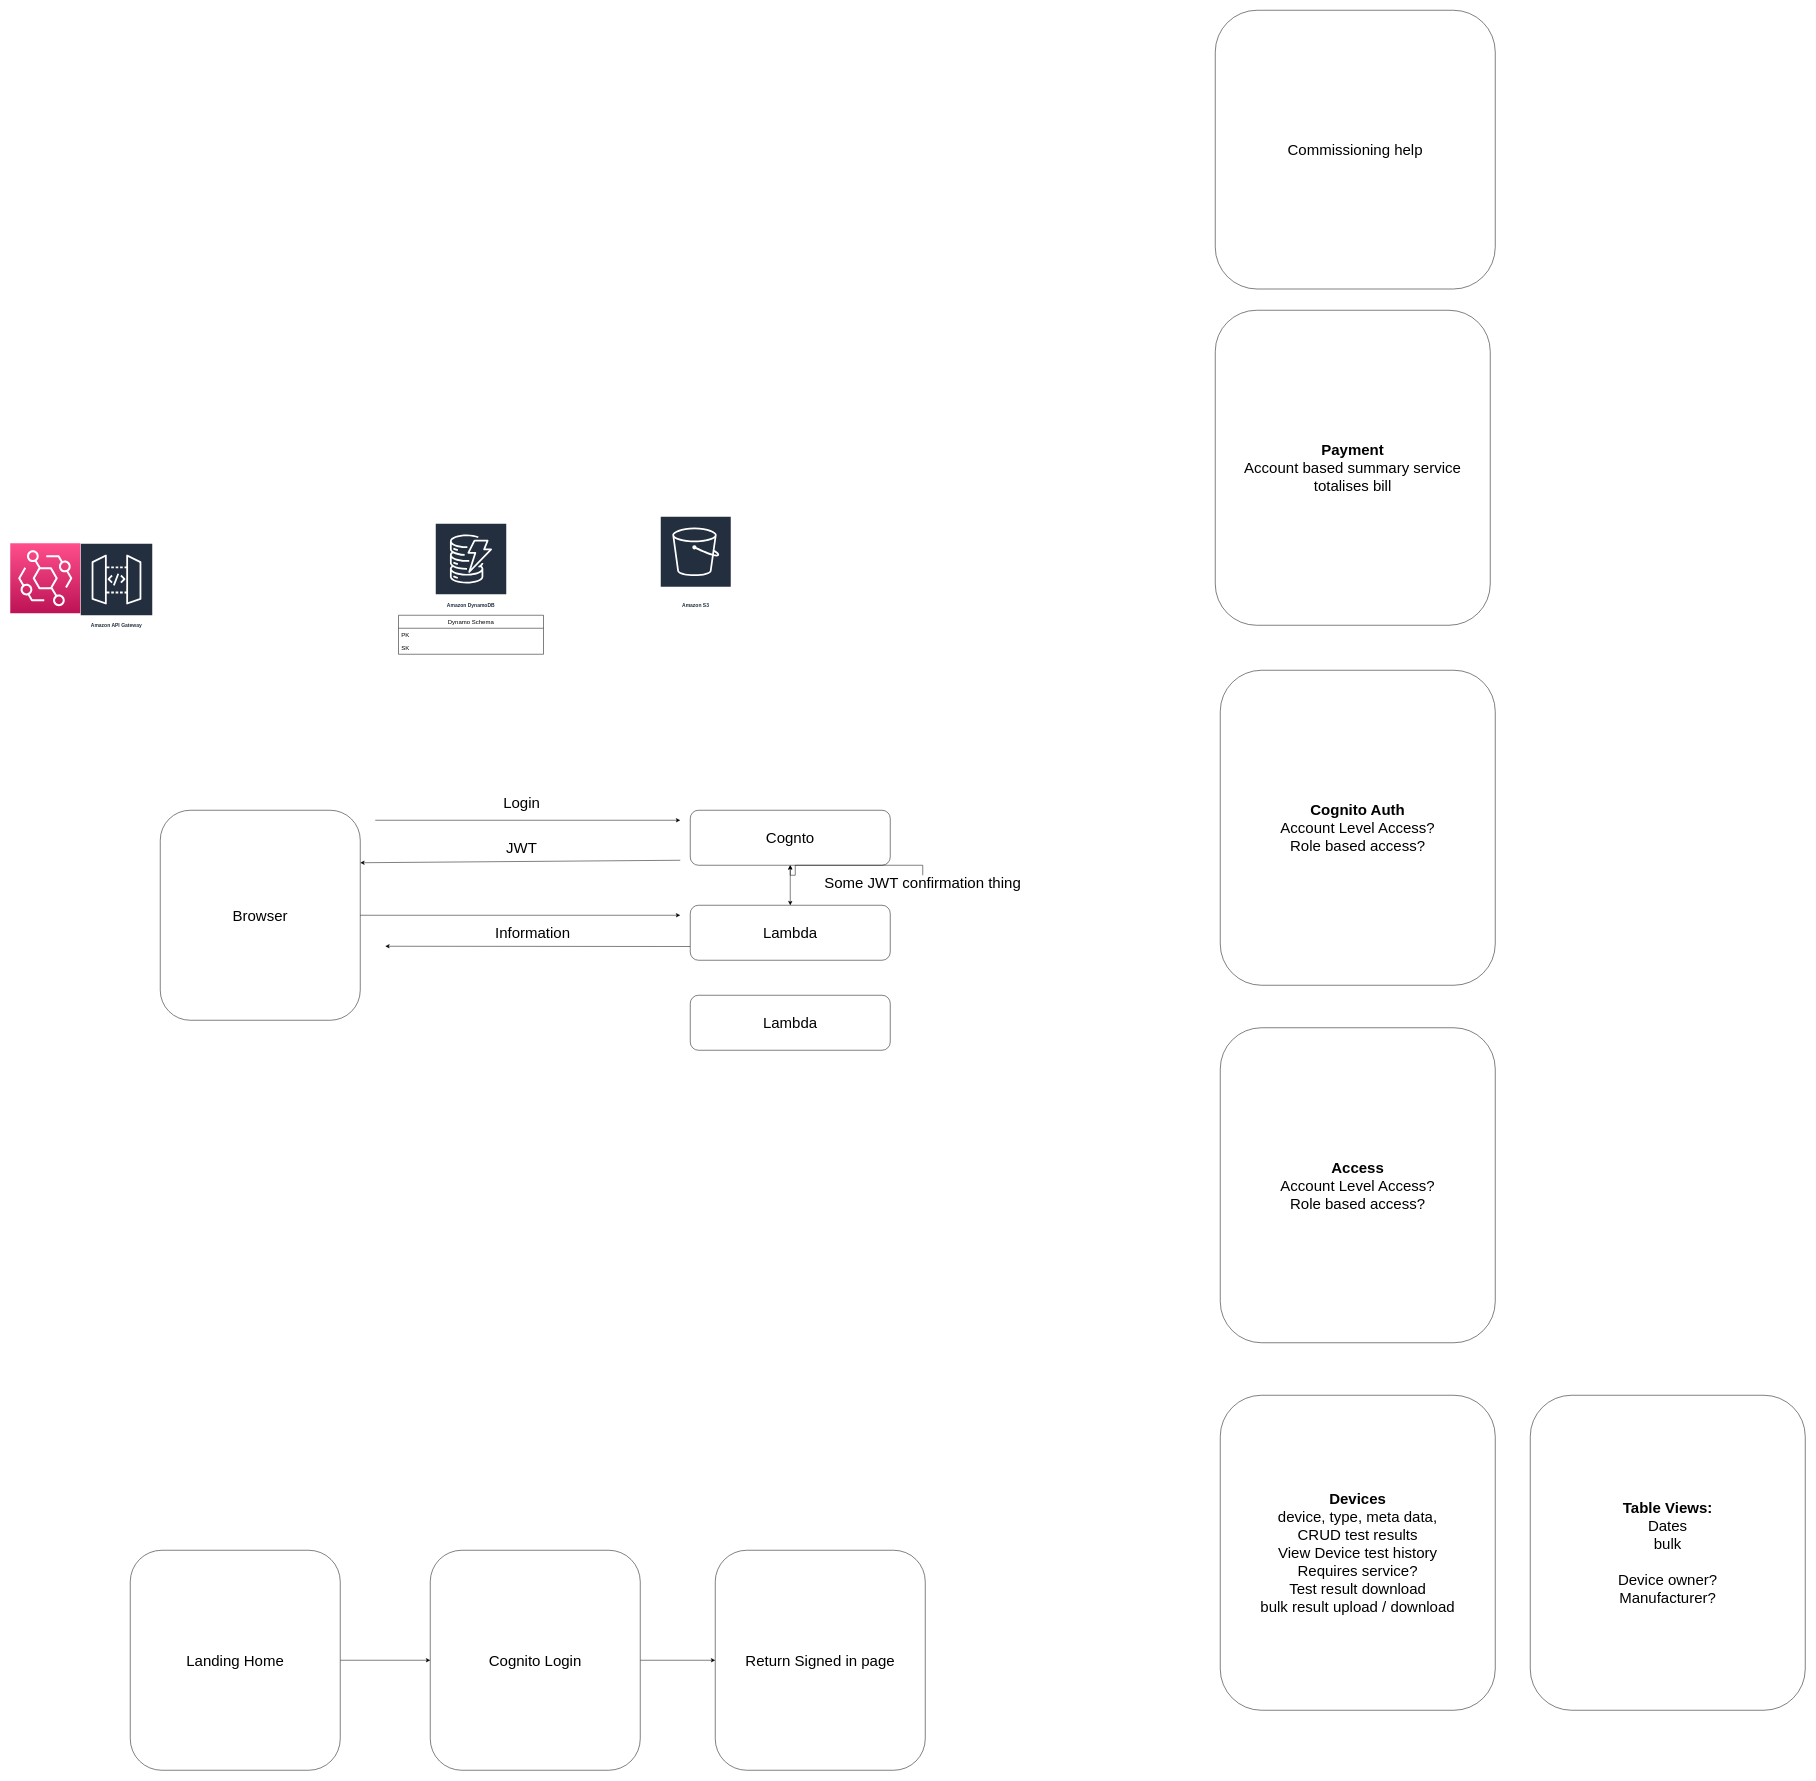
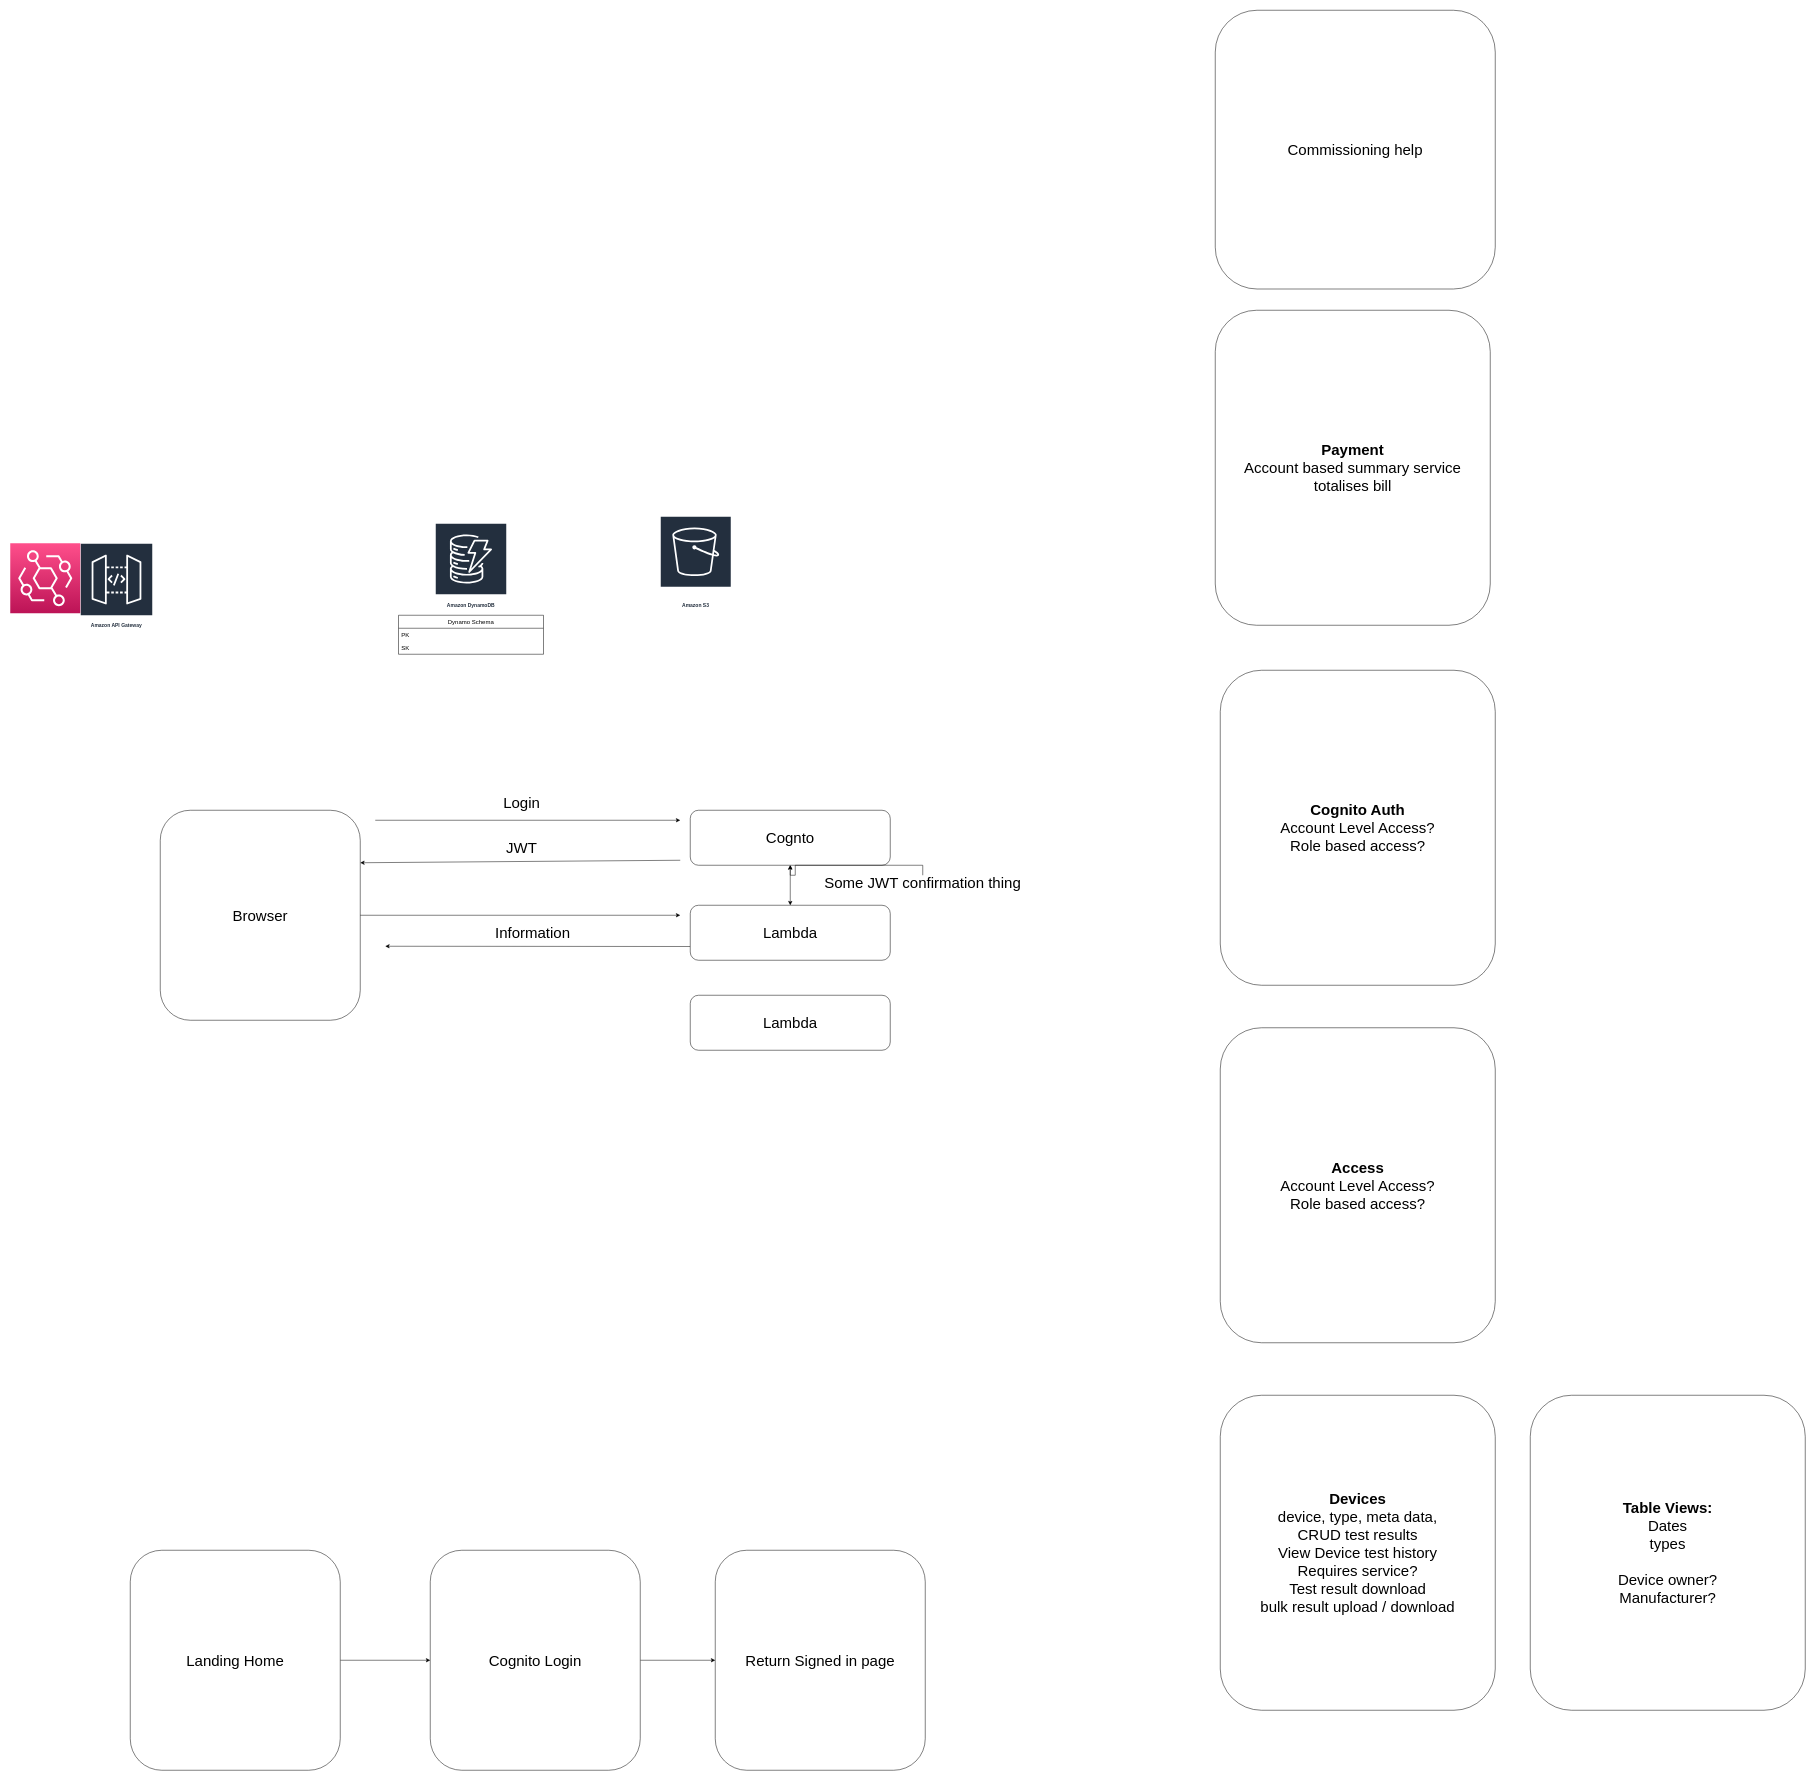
(1668, 1553) -> (1668, 1553)
